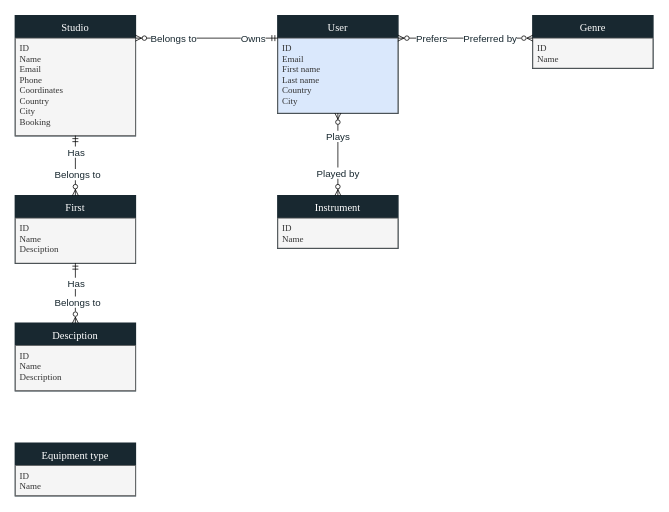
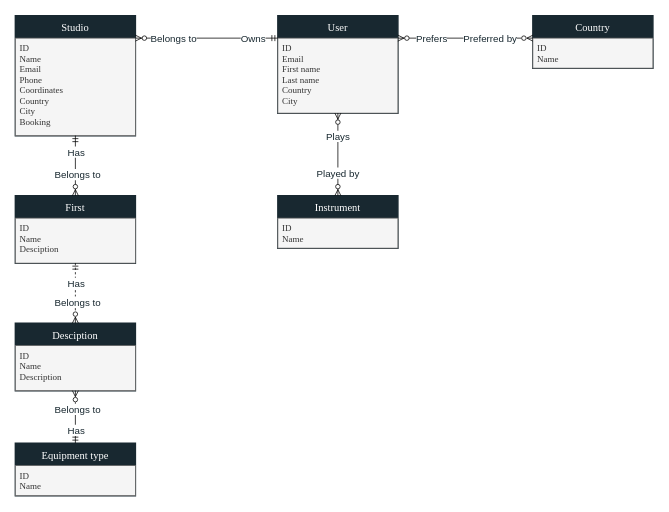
(593, 27) -> (593, 27)
(338, 75) -> (338, 75)
(75, 271) -> (75, 271)
none -> (75, 422)
